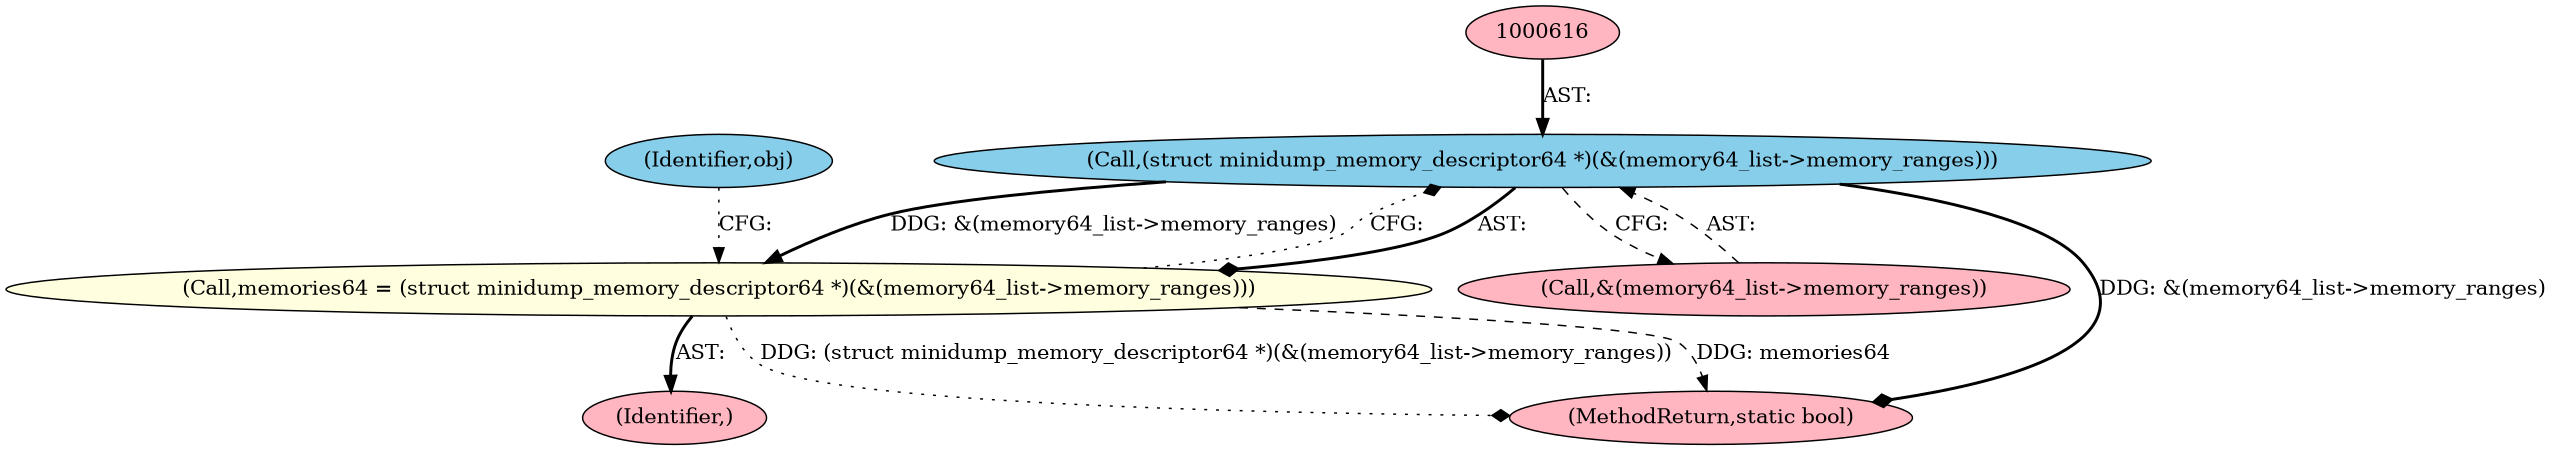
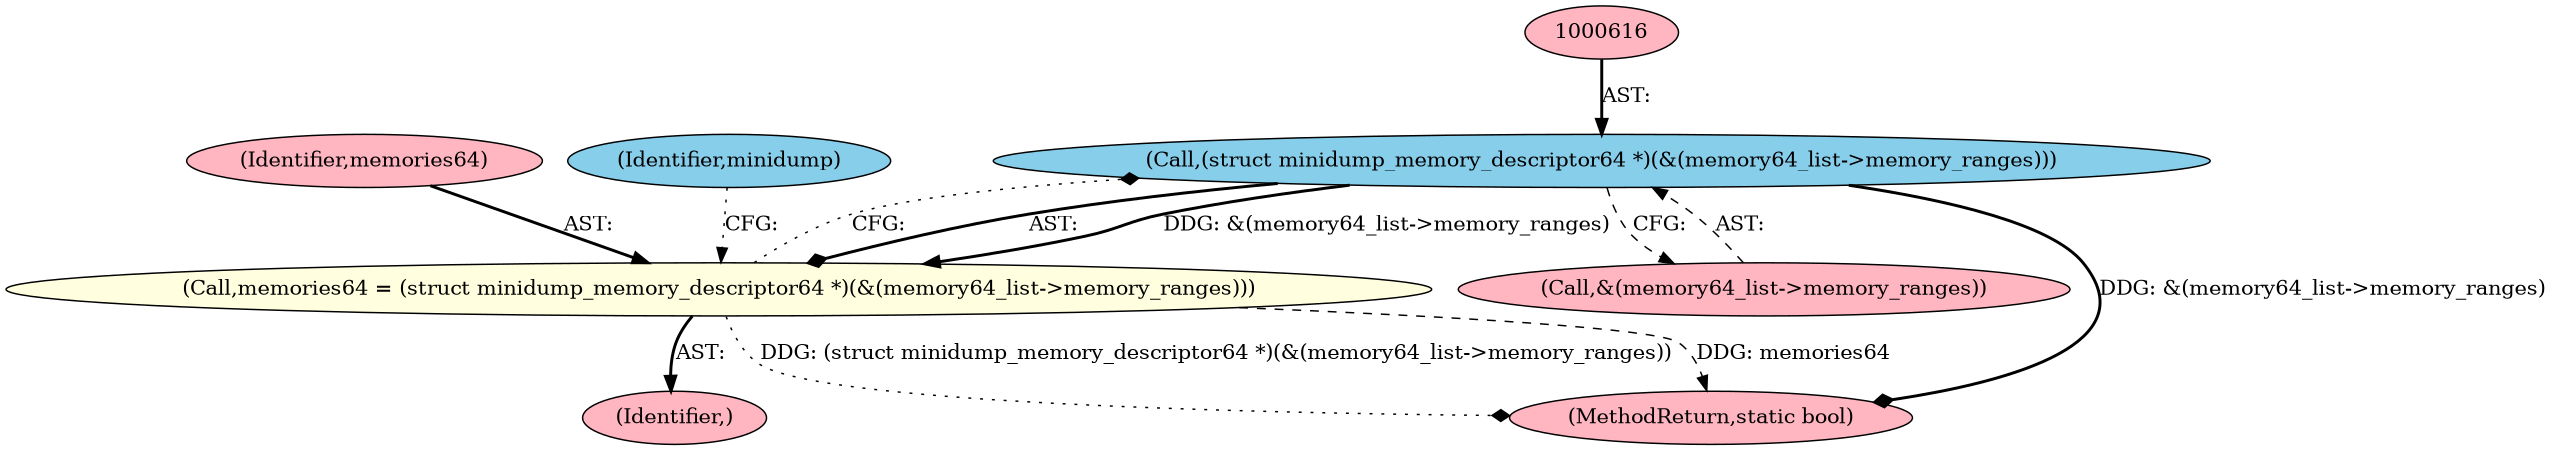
none -> (365, 161)
(719, 161) -> (729, 161)
